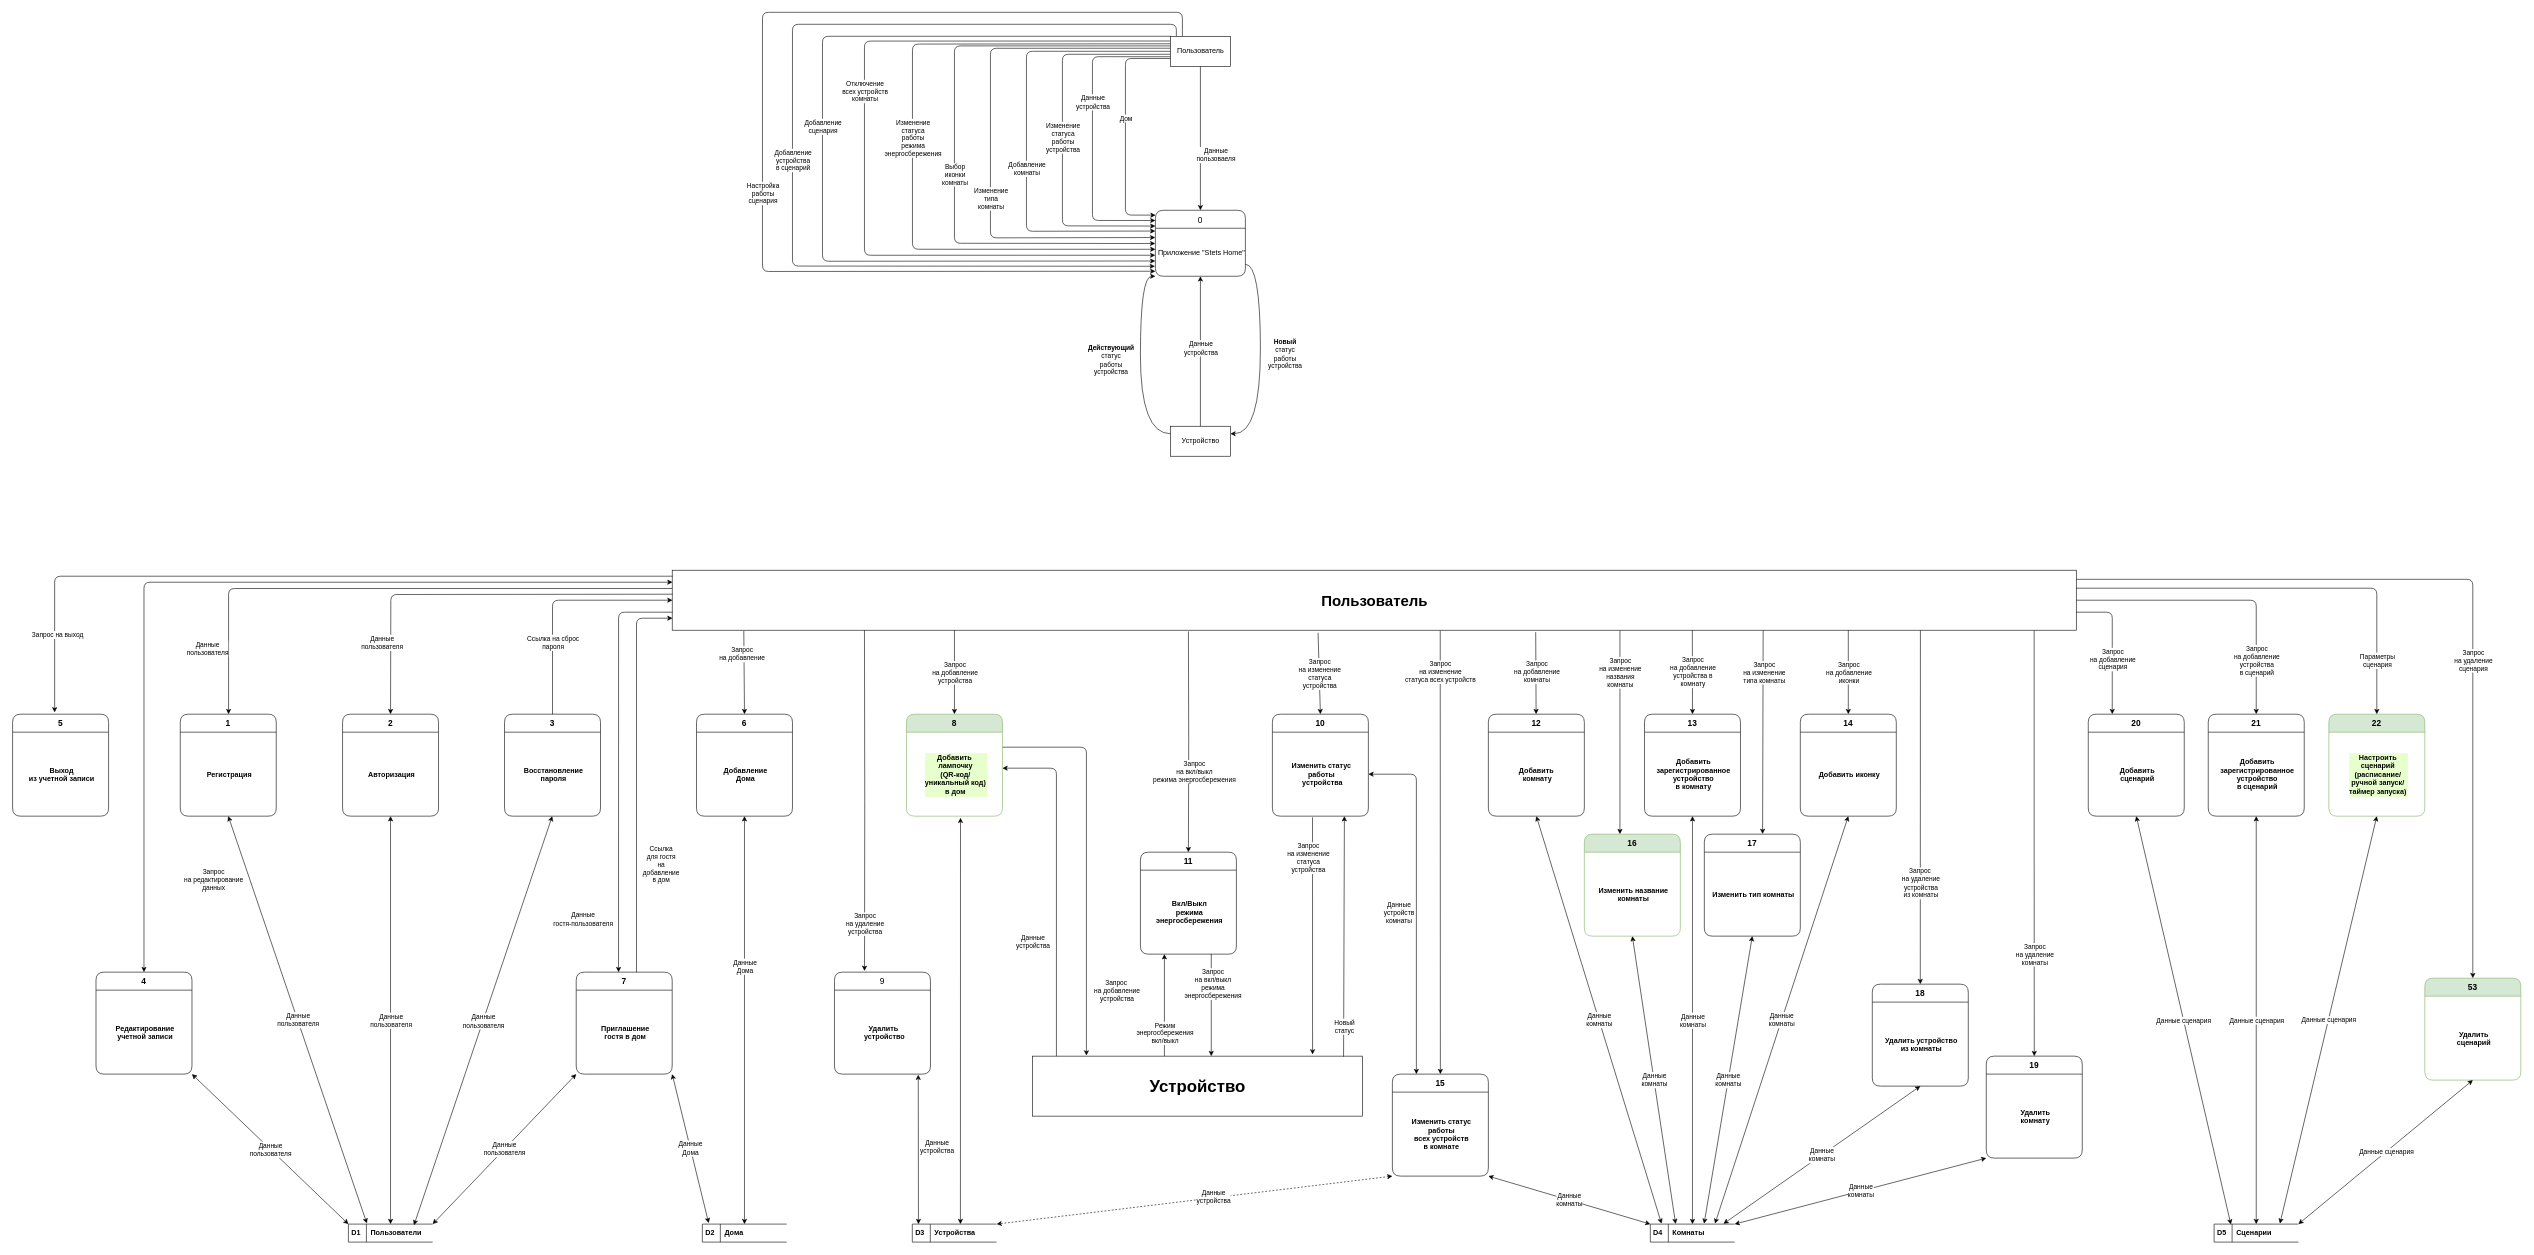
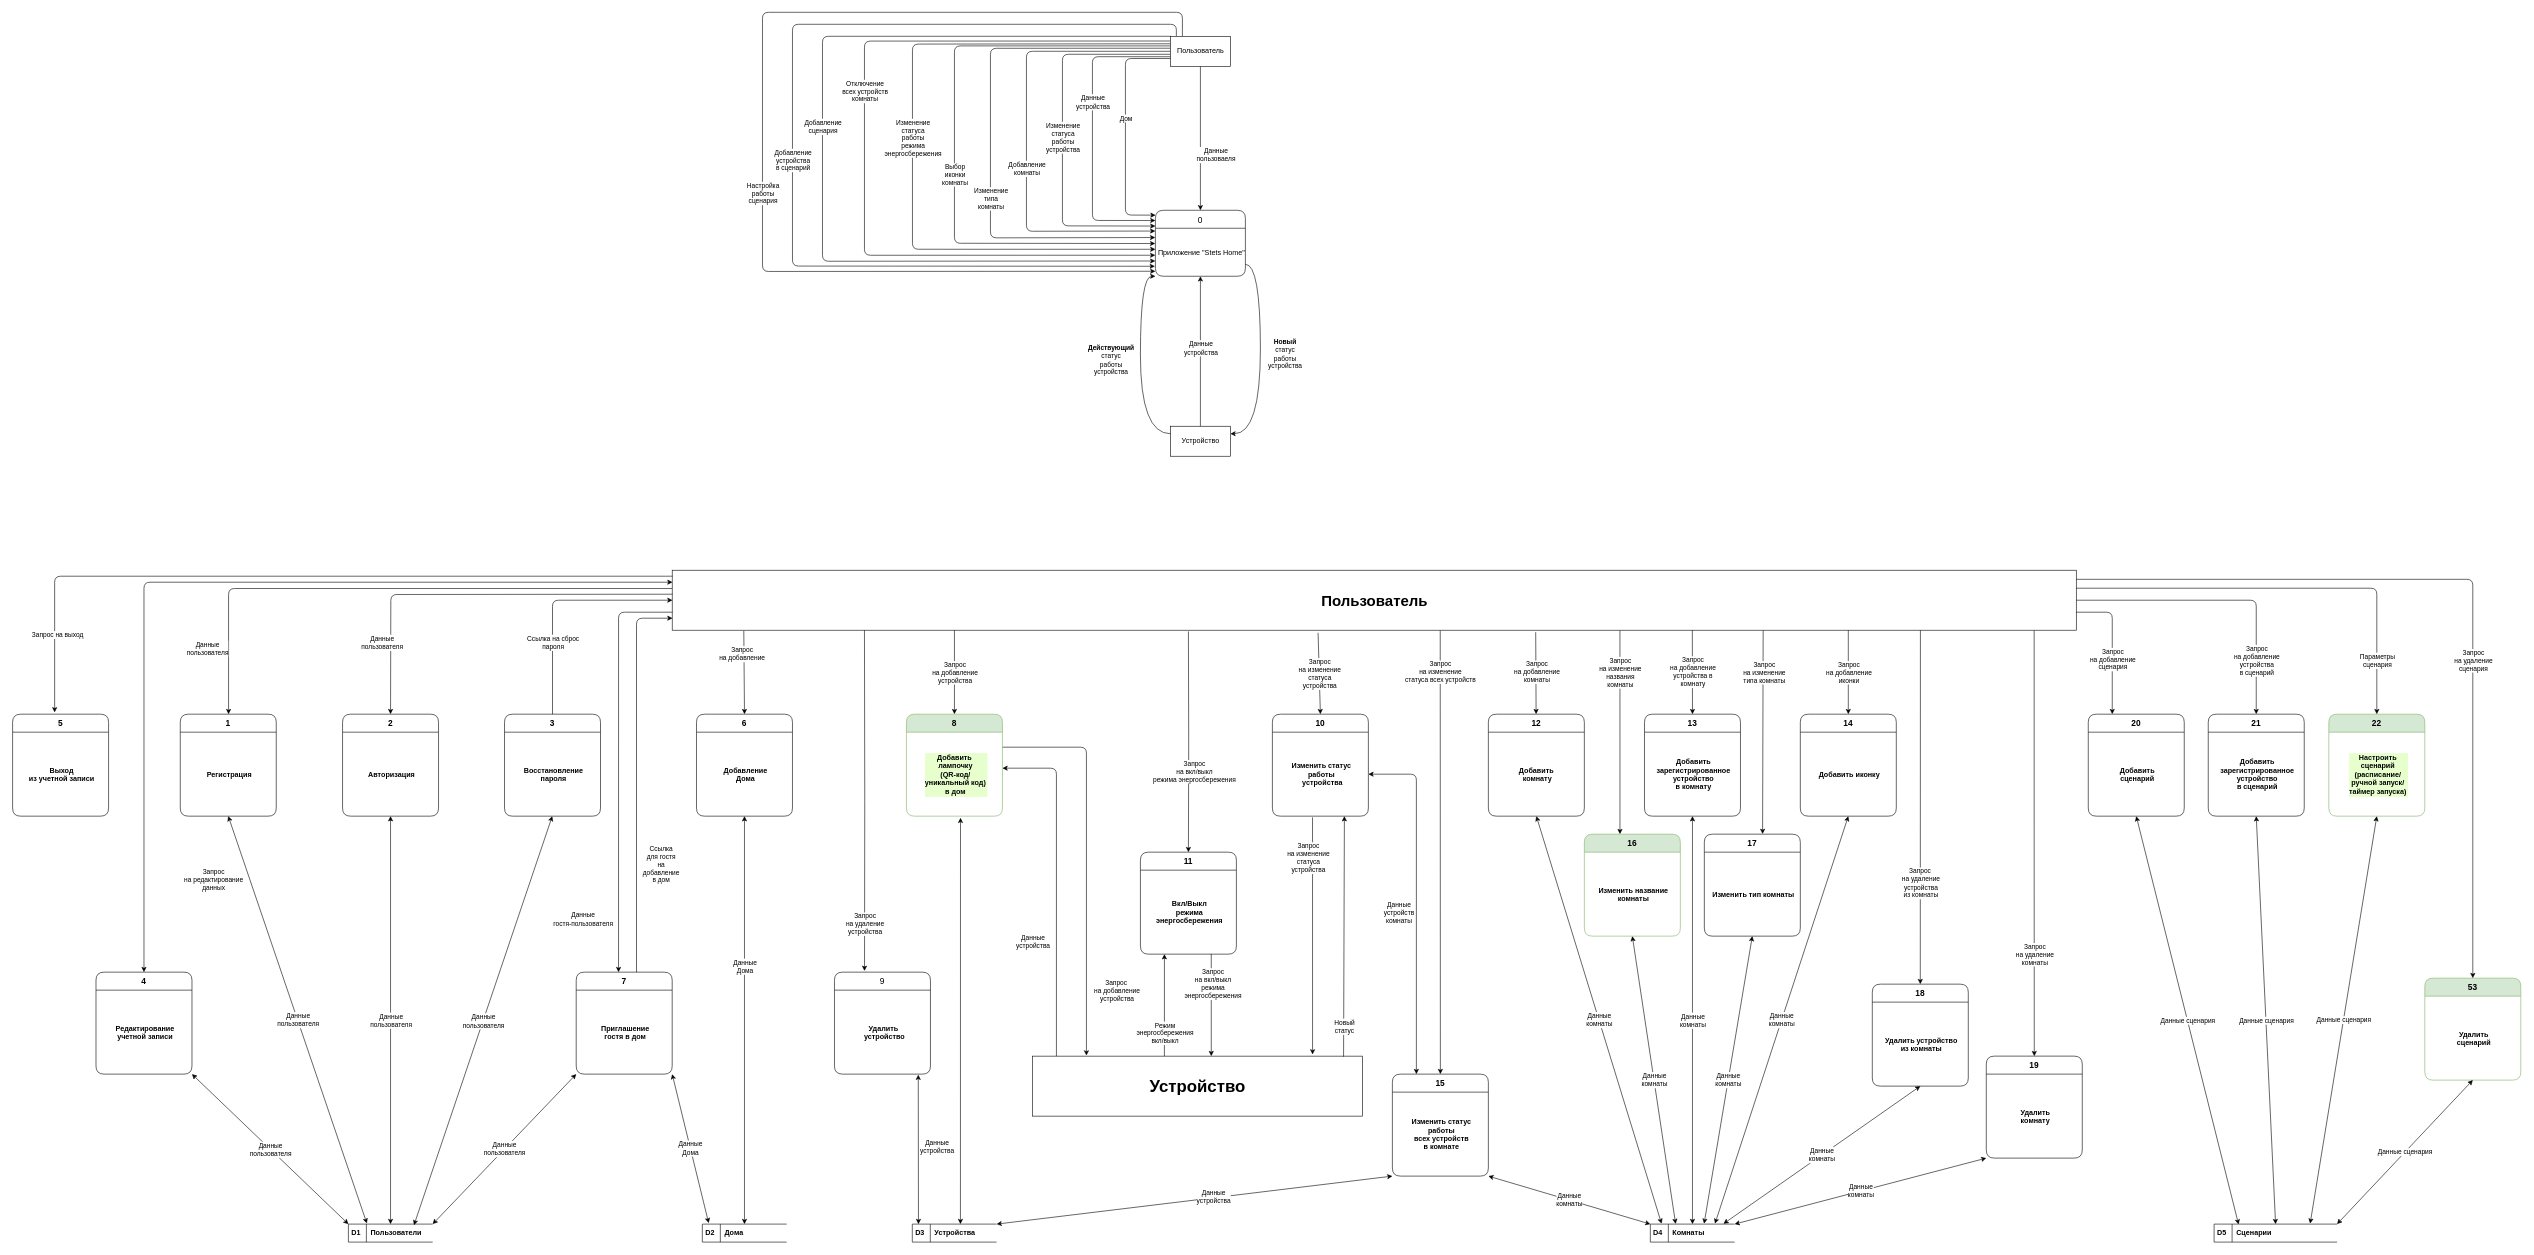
(1099, 1212) -> (1099, 1212)
(2256, 1233) -> (2276, 1233)
